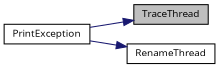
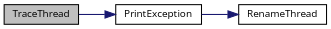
(107, 25) -> (92, 14)
